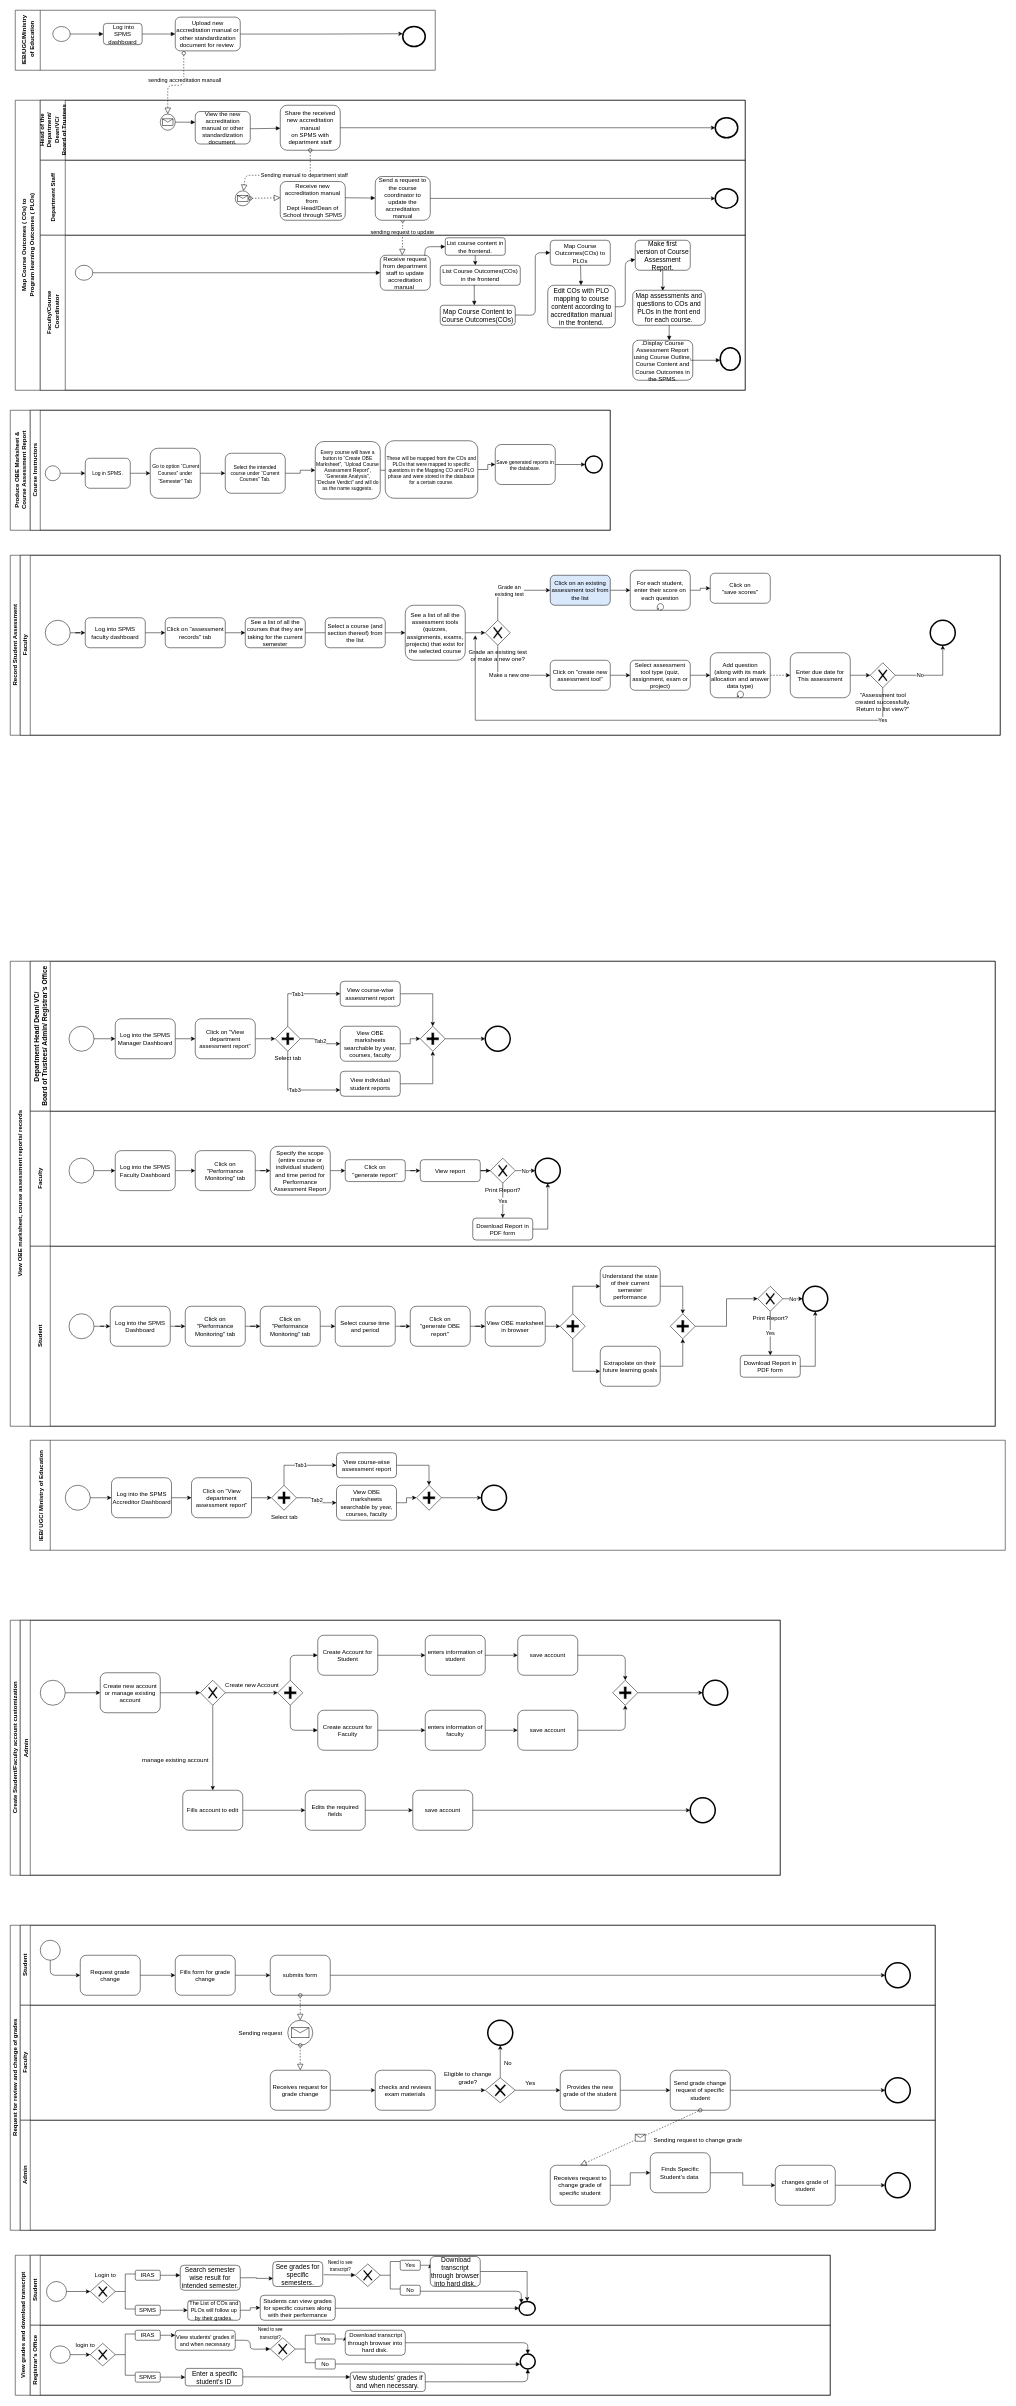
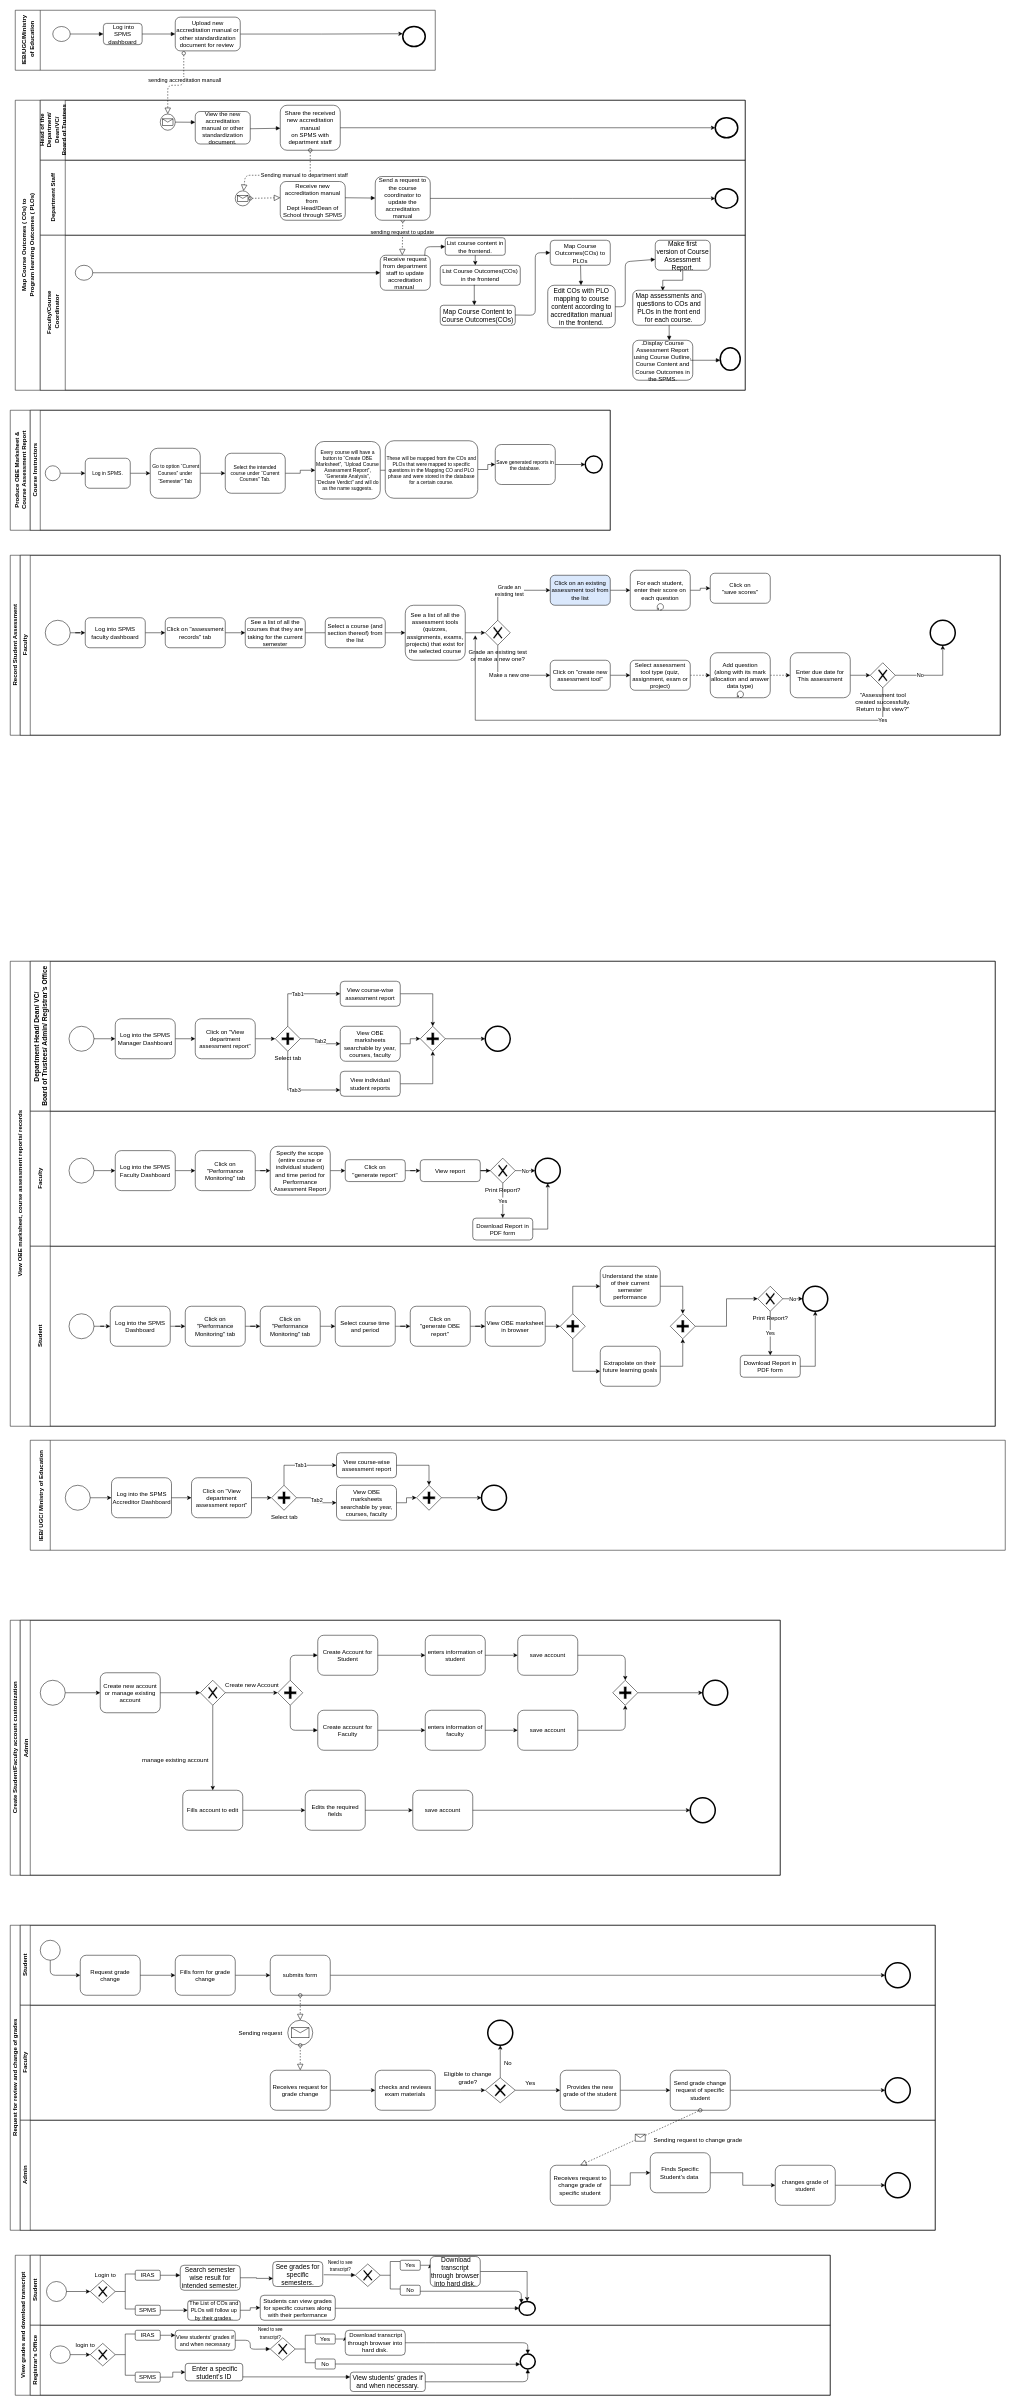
(663, 255) -> (683, 255)
(698, 675) -> (698, 675)
(214, 2377) -> (214, 2372)
